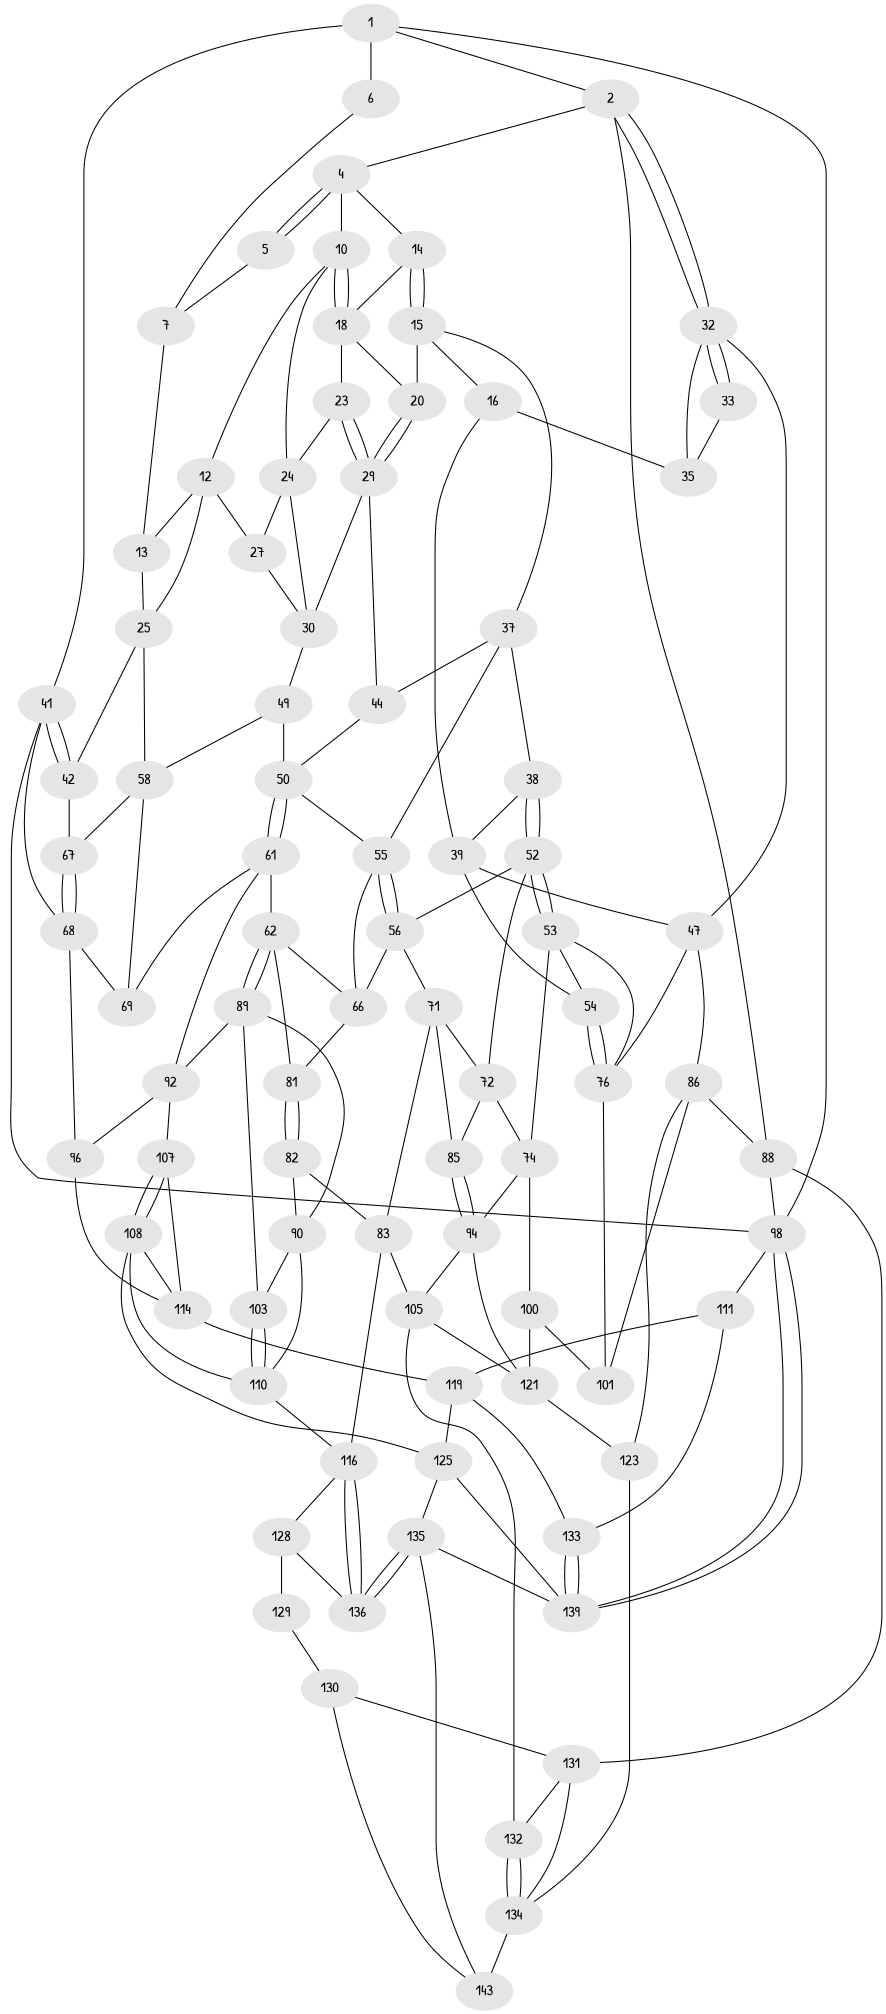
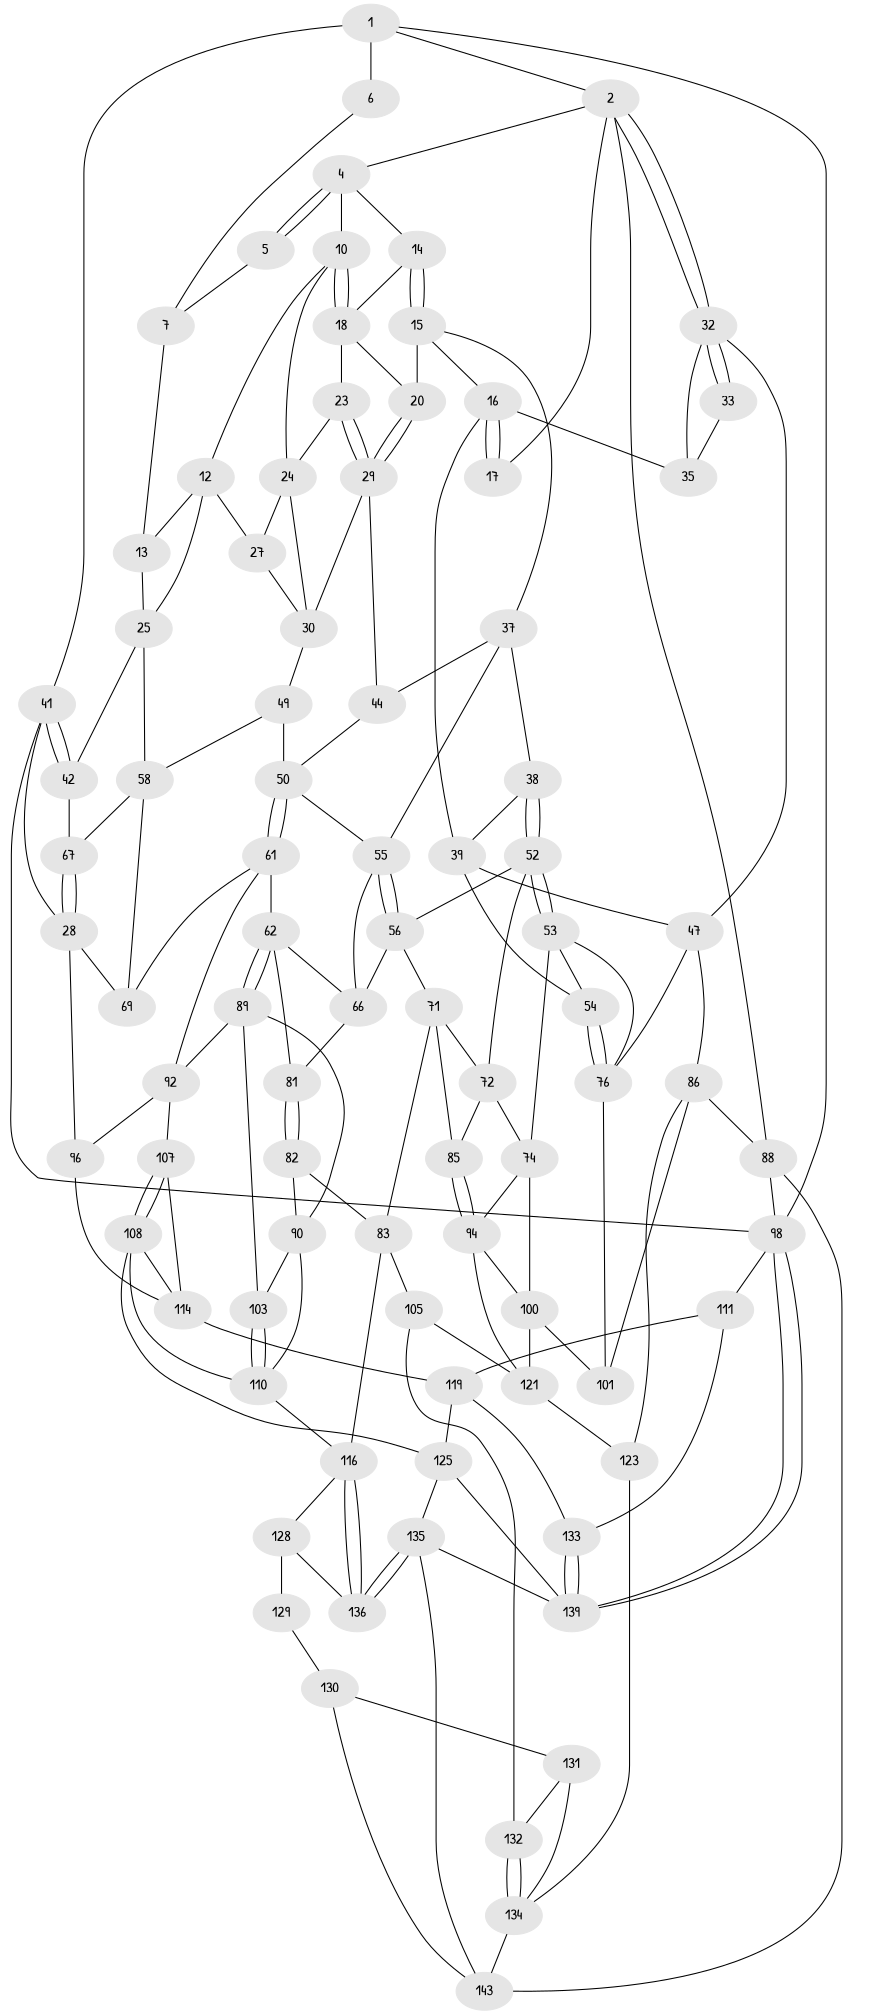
none -> (493, 477)
(69, 932) -> (69, 932)
(443, 1272) -> (501, 1272)
(882, 1546) -> (842, 1699)
